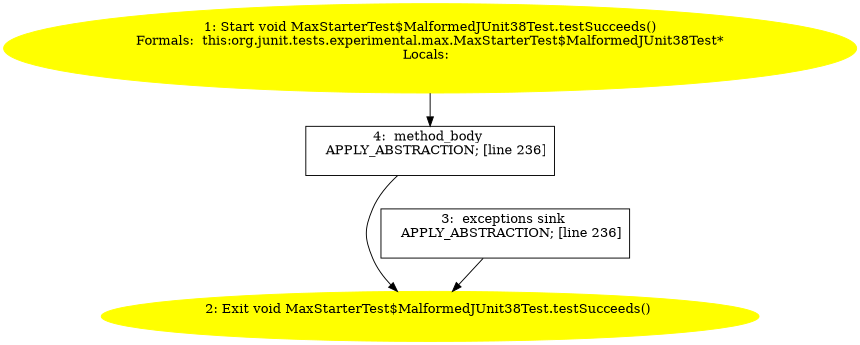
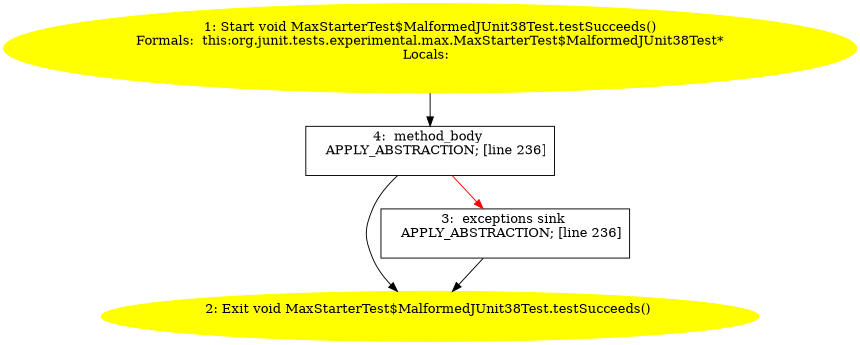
none -> (464, 189)
